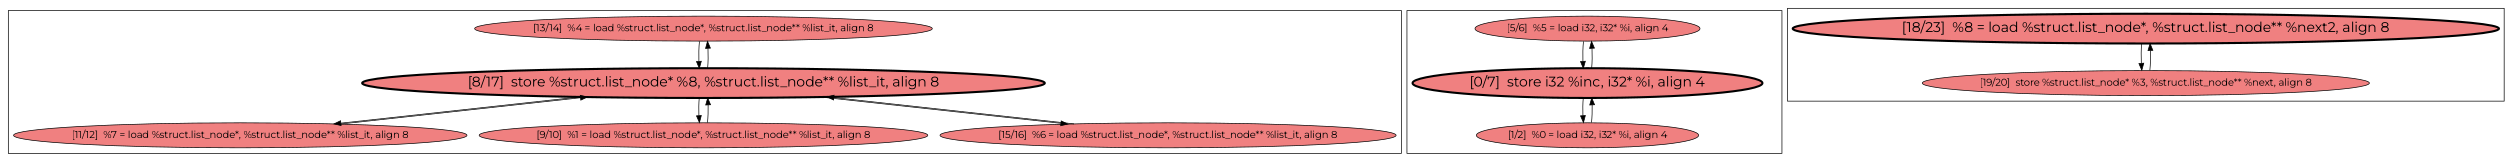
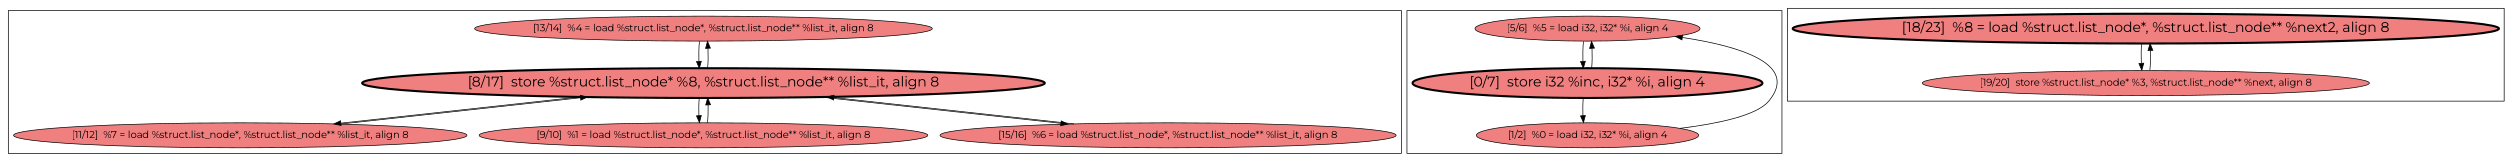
(1592, 114) -> (1776, 84)
